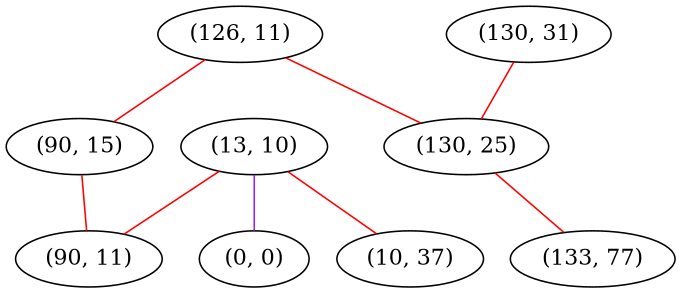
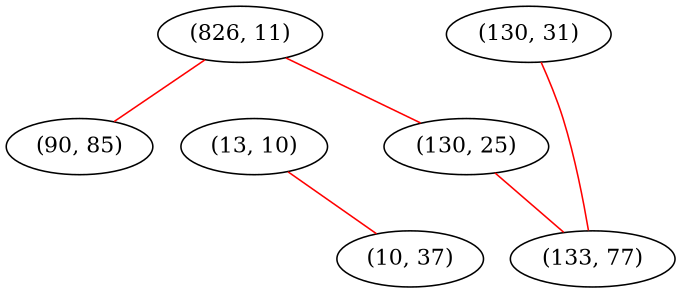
(240, 34) -> (240, 34)
(497, 91) -> (570, 145)
(80, 147) -> (80, 147)
(89, 259) -> none
(254, 259) -> none
